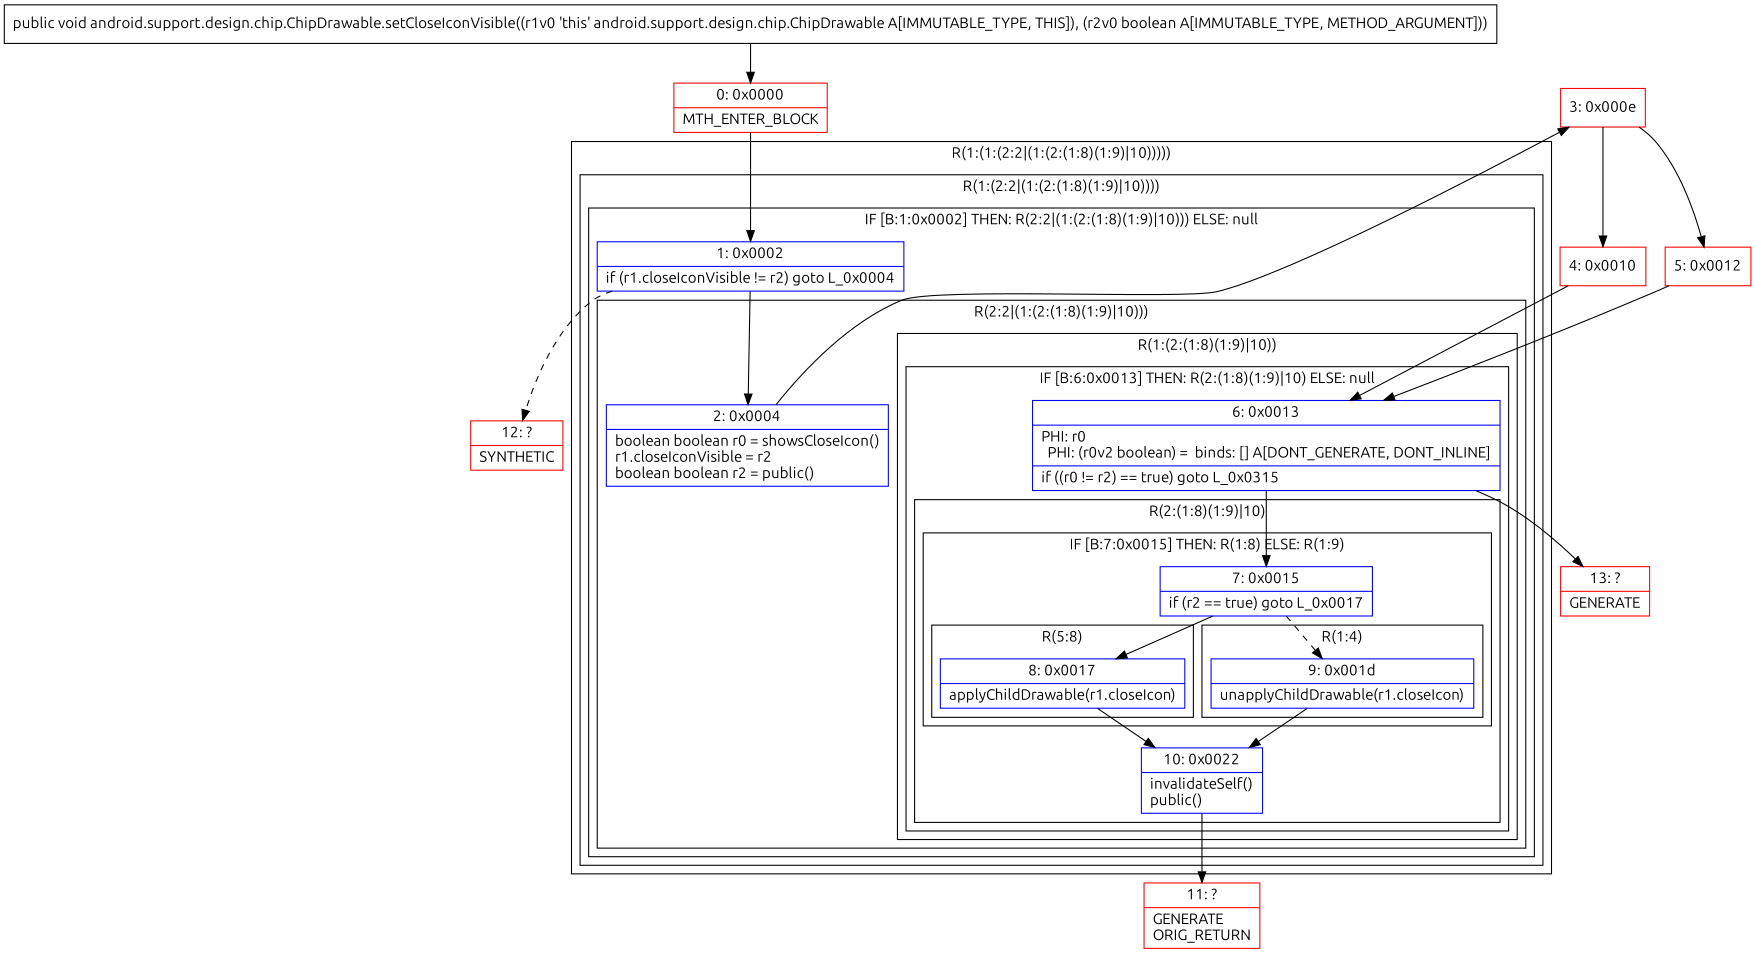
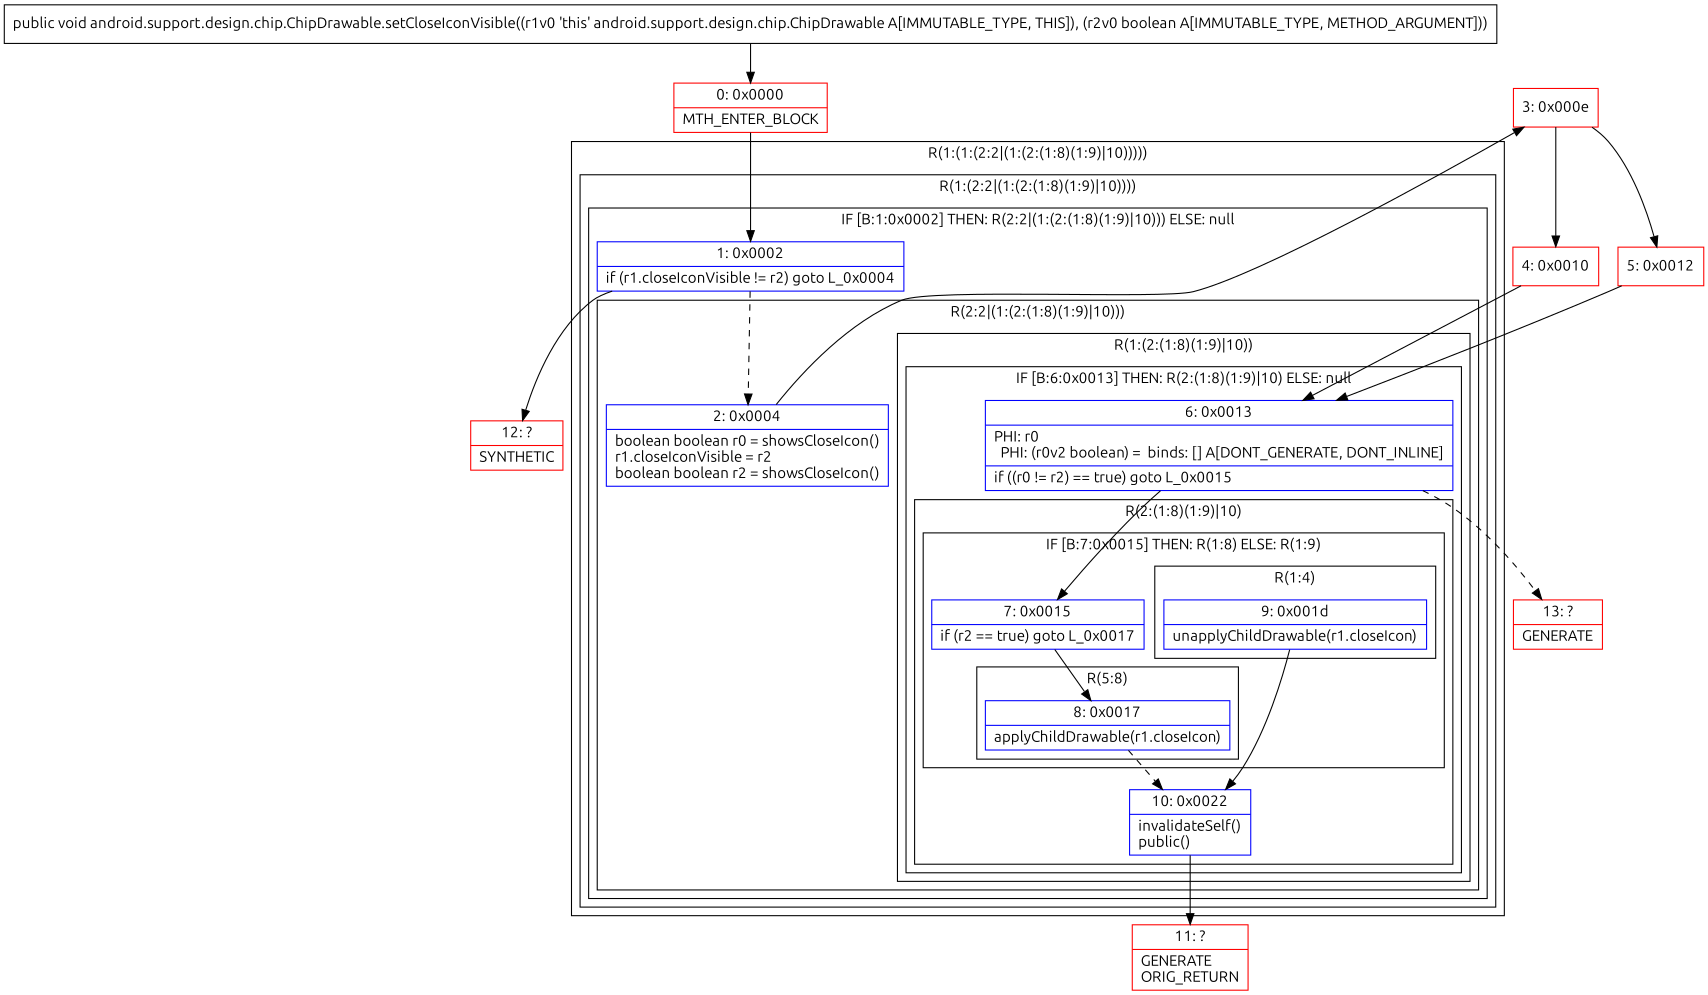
(557, 341) -> (557, 341)
(749, 343) -> (749, 343)
(715, 473) -> (747, 473)
(1161, 478) -> (1114, 478)
(1529, 520) -> (1511, 561)
(1301, 633) -> none
(1134, 733) -> (1142, 766)
